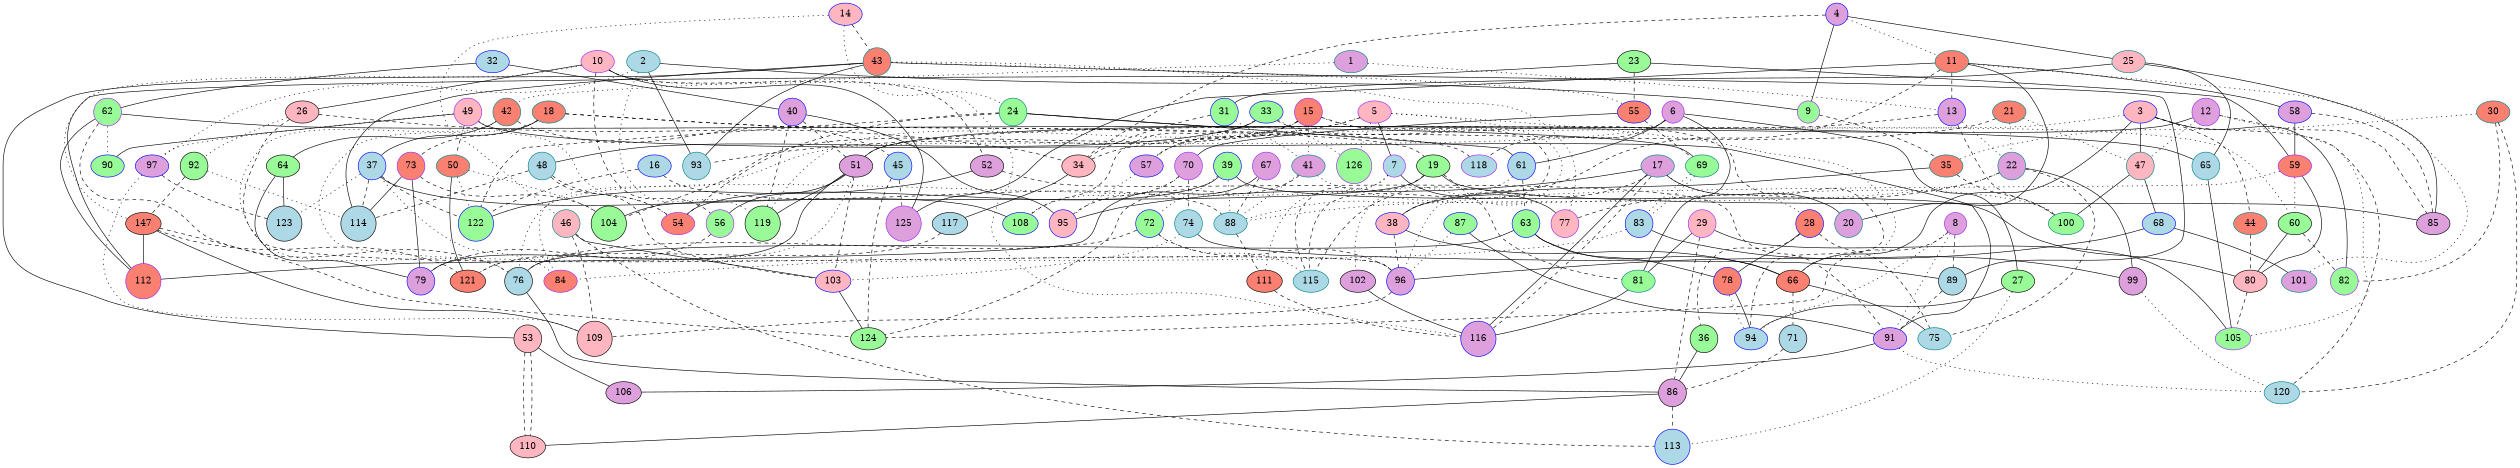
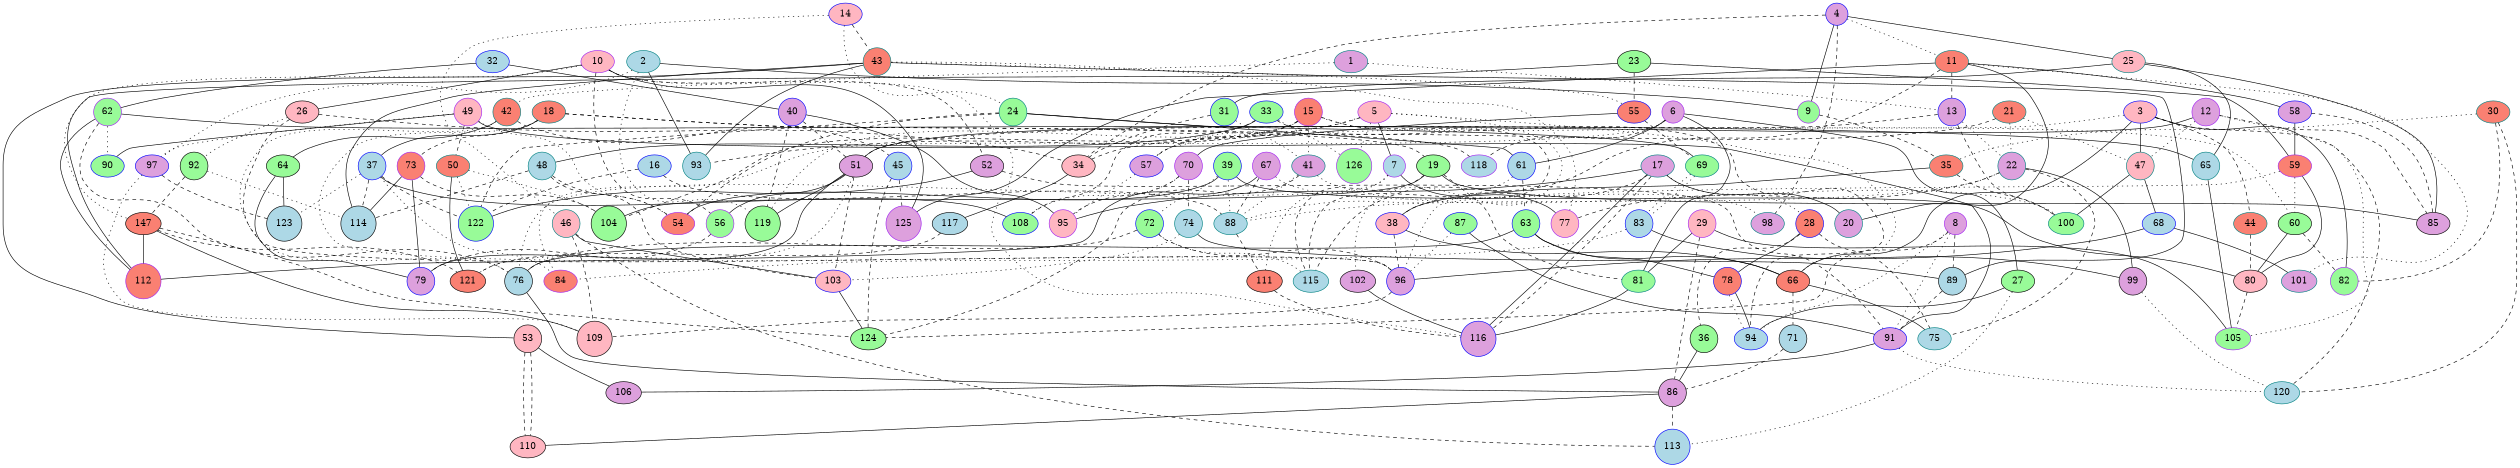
(1063, 224) -> (1063, 224)
none -> (1768, 224)
